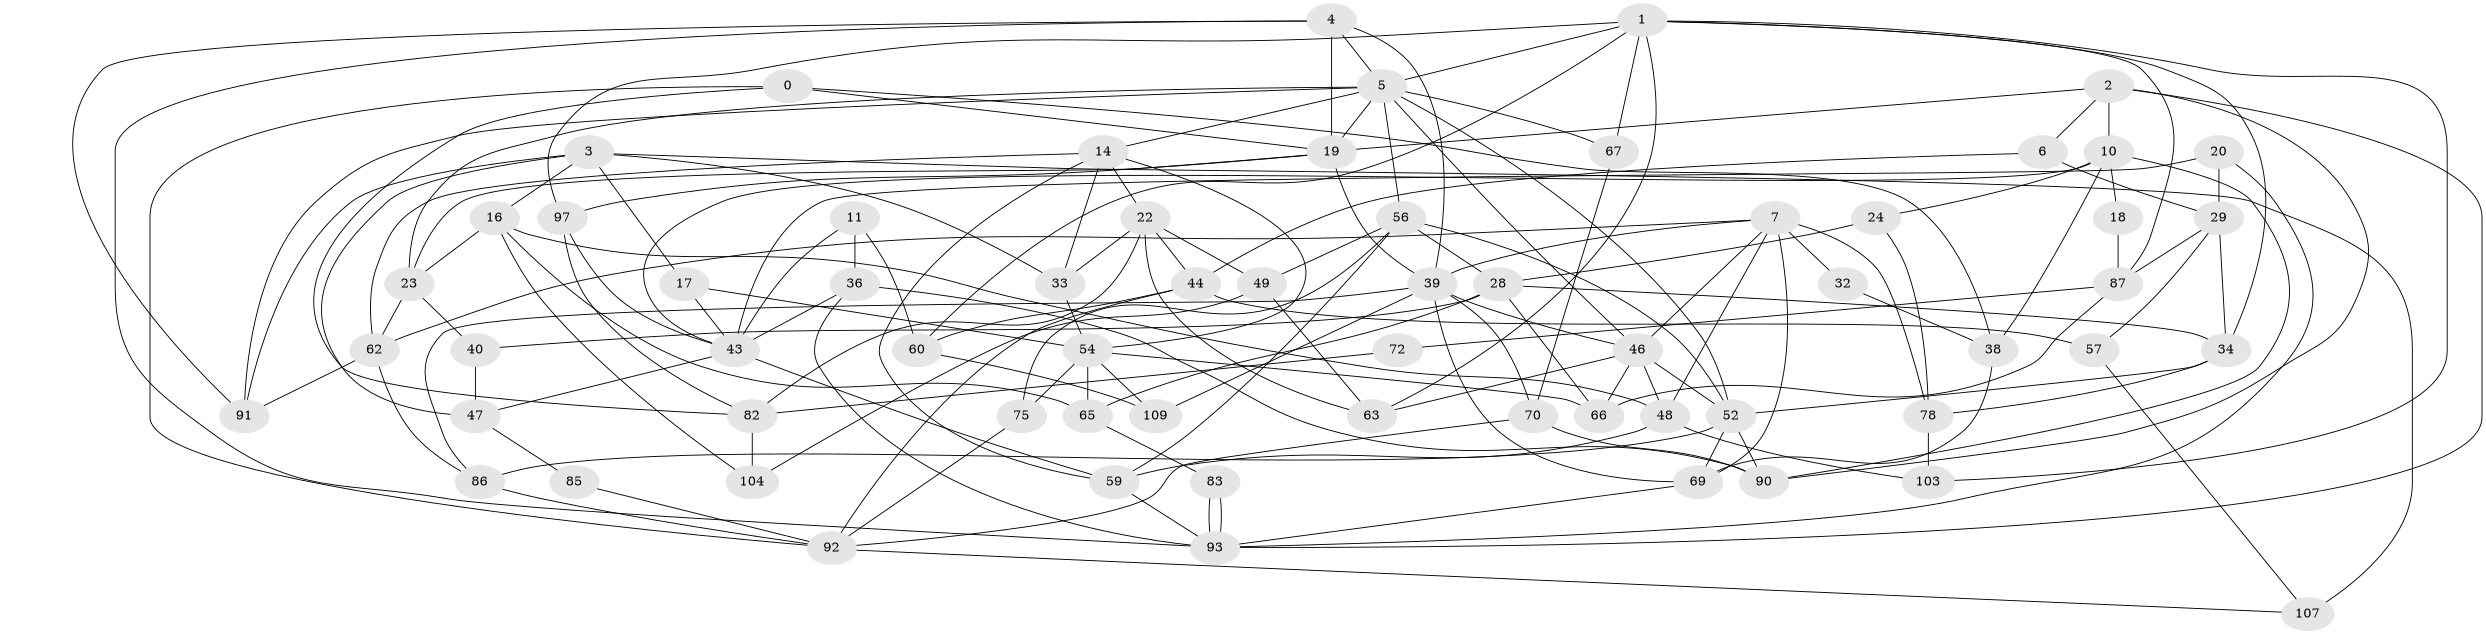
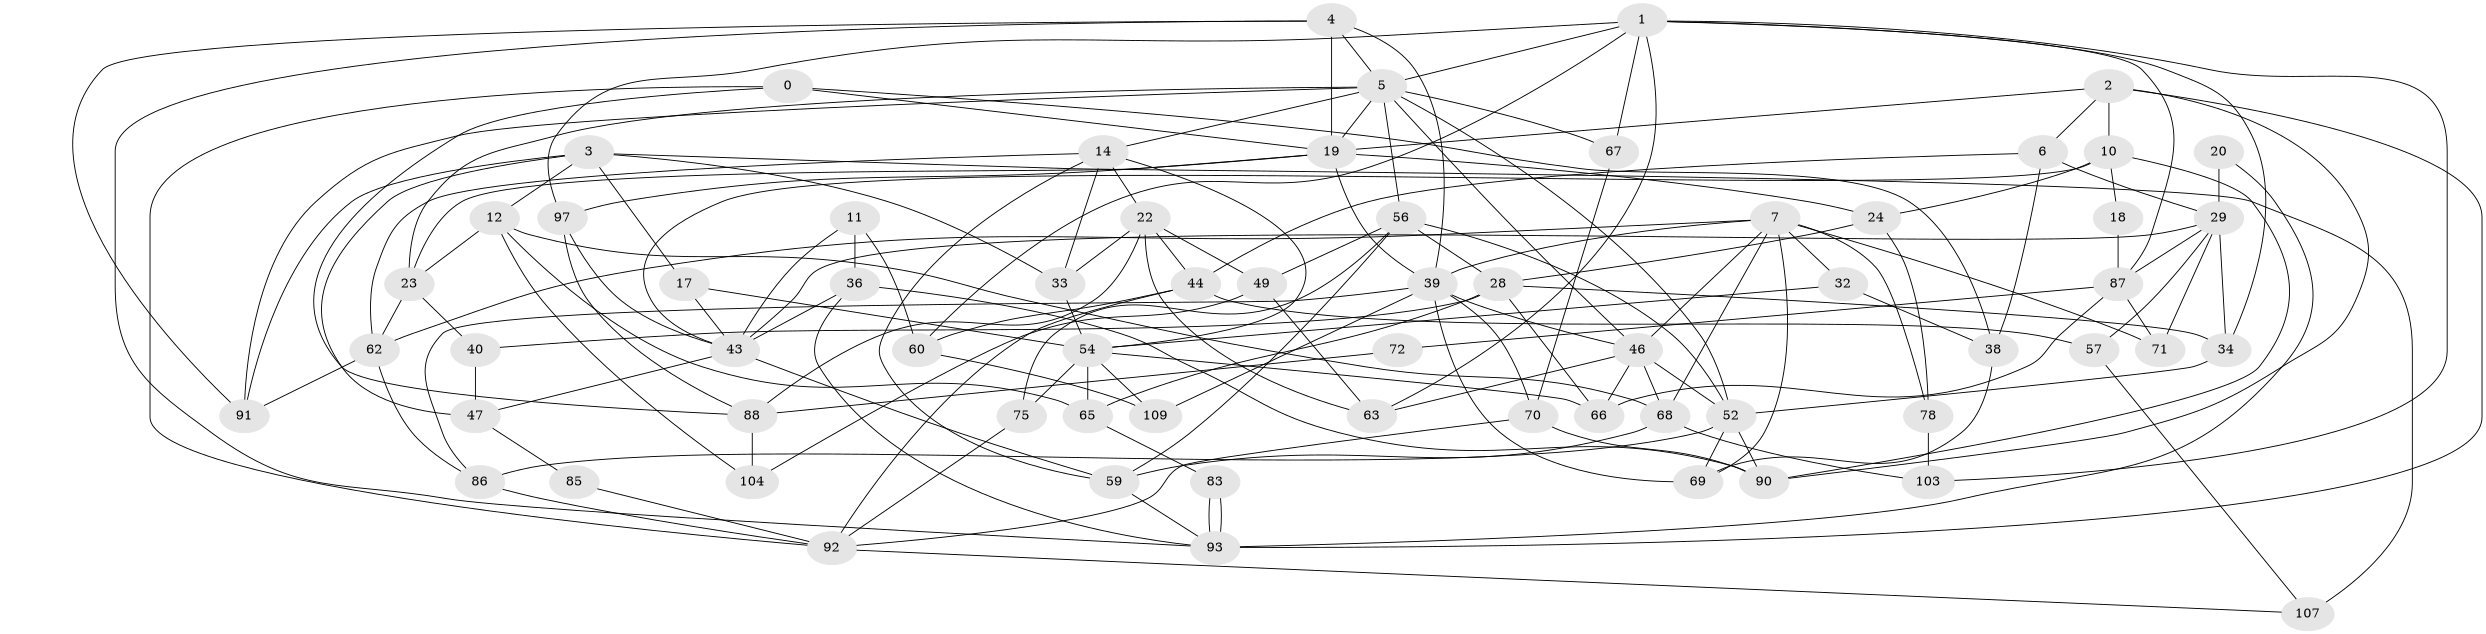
none -> (1531, 168)
(1082, 184) -> (1569, 236)
(495, 218) -> (495, 218)
(2055, 253) -> (2023, 252)
none -> (1554, 310)
none -> (2160, 350)
(2082, 394) -> none
(752, 416) -> (752, 416)
(1665, 416) -> (1665, 416)
(1457, 515) -> none
